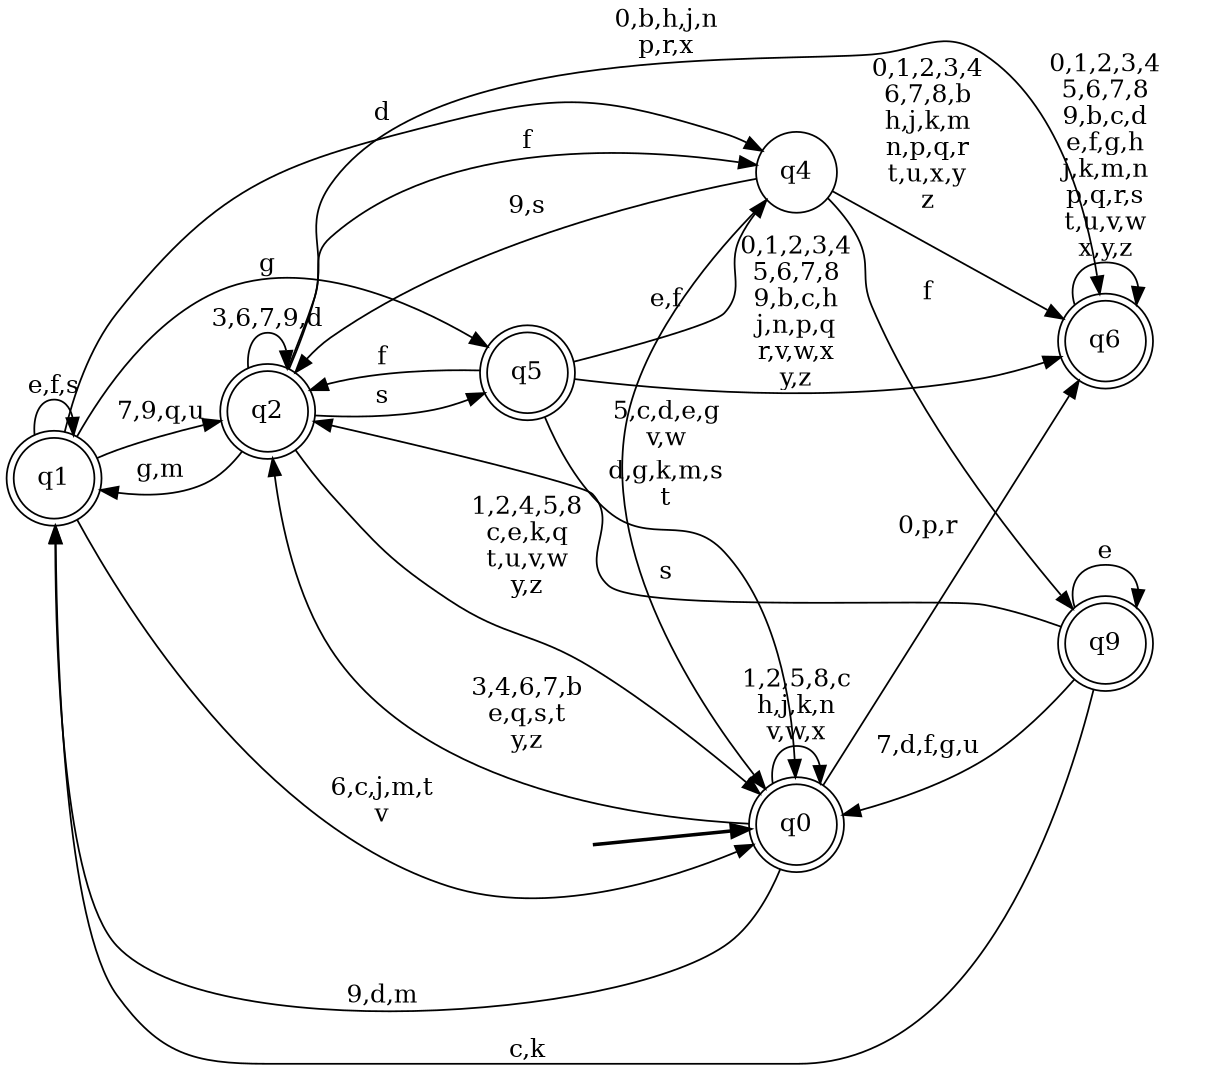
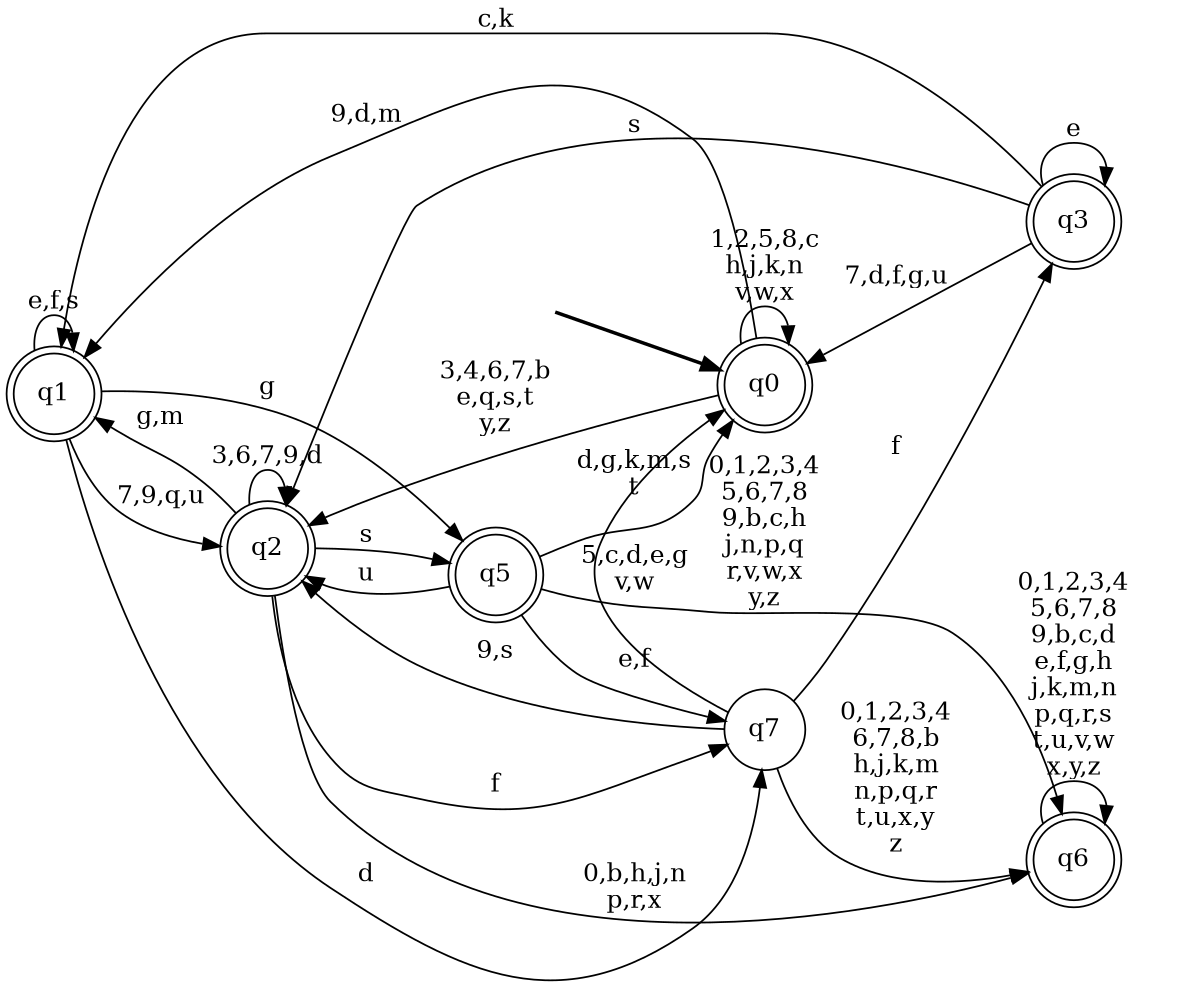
(797, 172) -> (765, 730)
(382, 358) -> (367, 574)
(946, 591) -> none
(509, 631) -> none
(1106, 644) -> (1074, 222)
(343, 832) -> none
